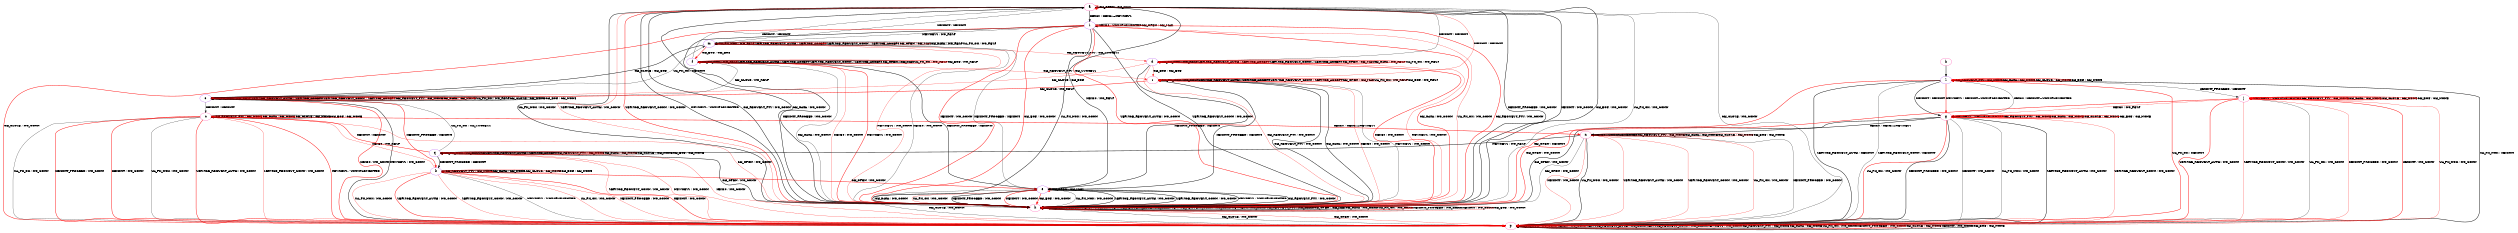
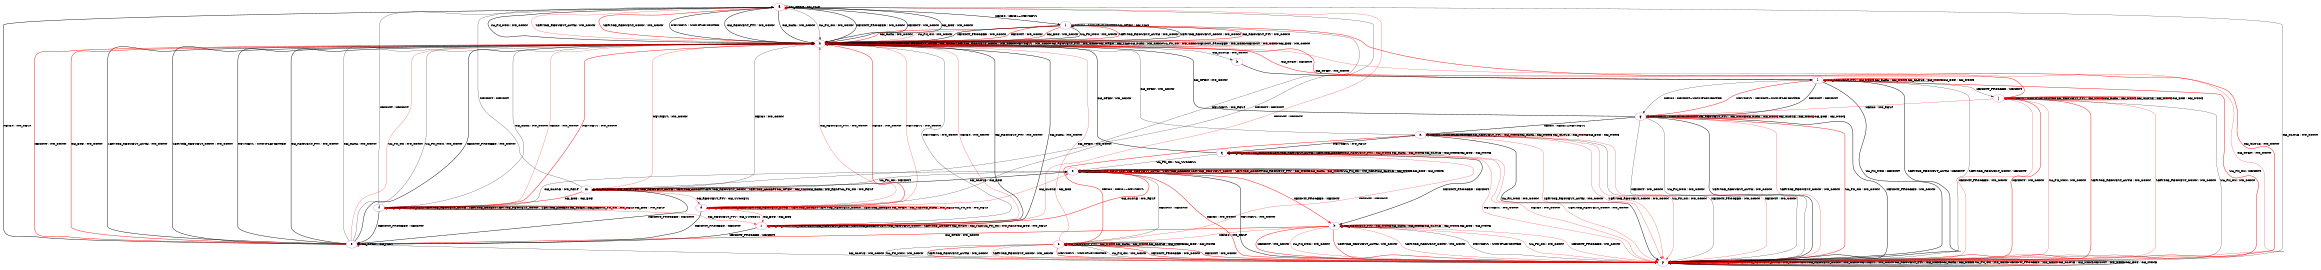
(1015, 54) -> (575, 223)
(341, 125) -> (1394, 191)
(1272, 220) -> (1028, 46)
